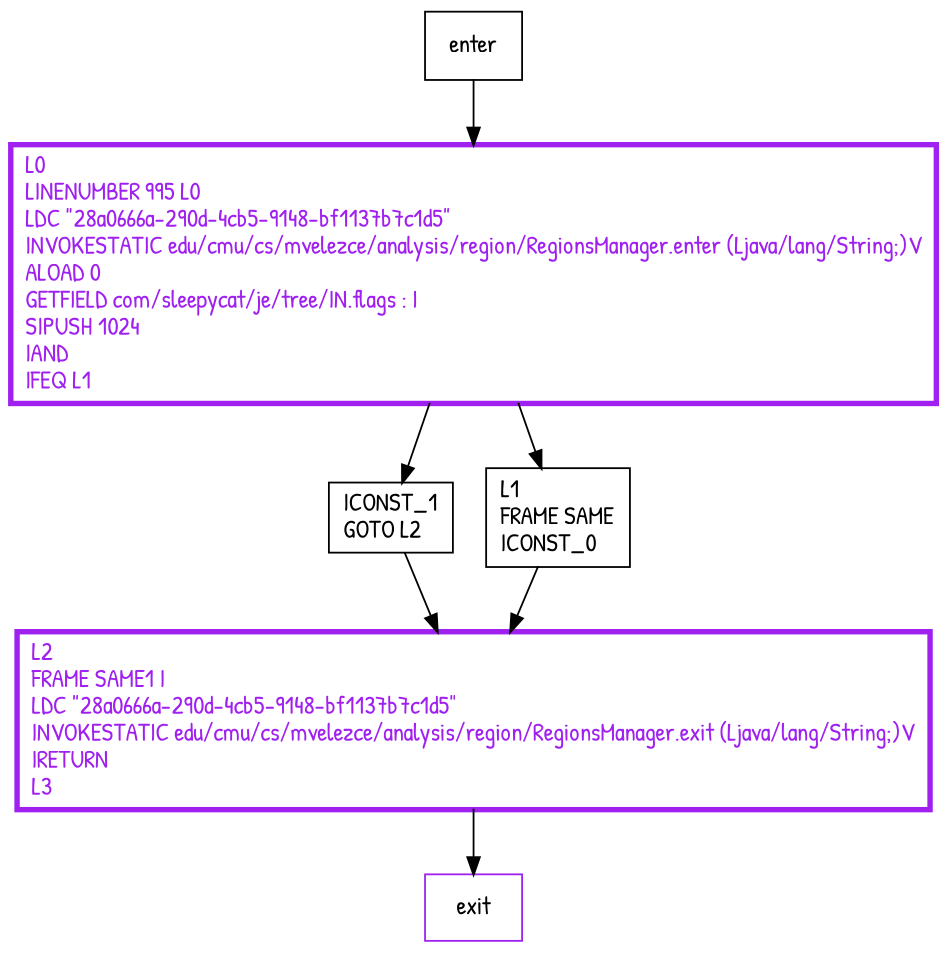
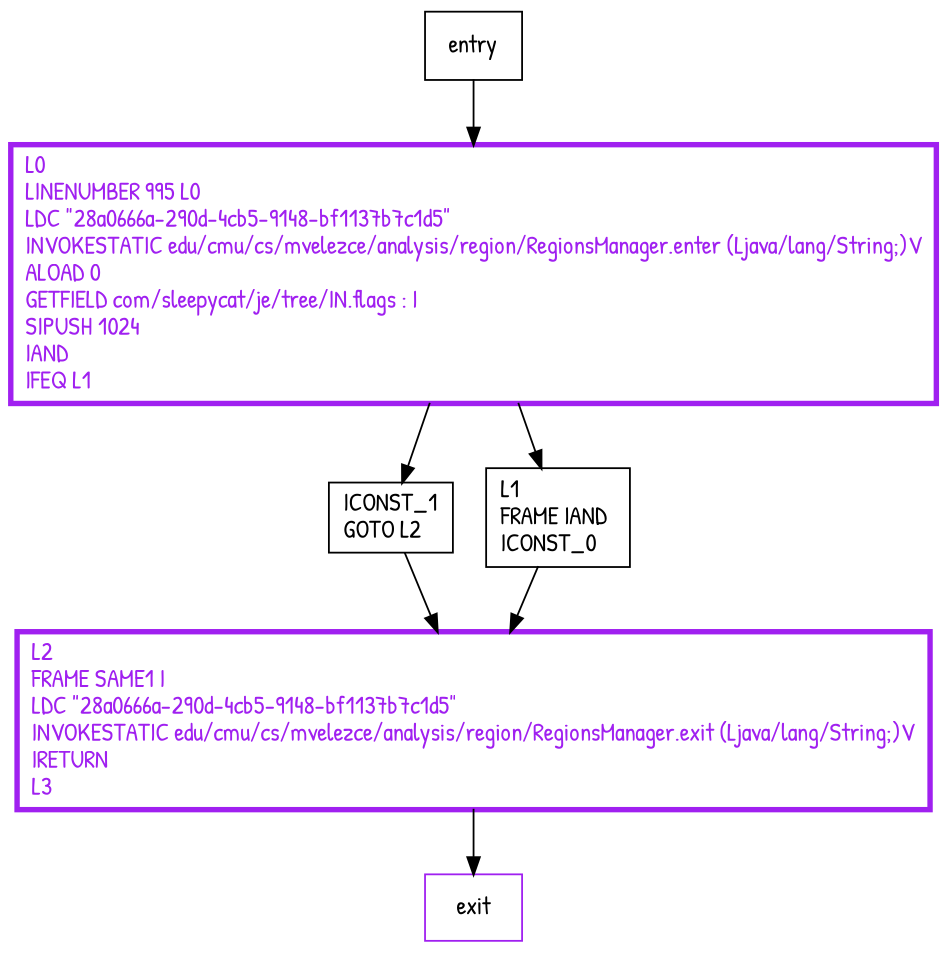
(474, 46) -> (474, 46)
(558, 518) -> (558, 518)
